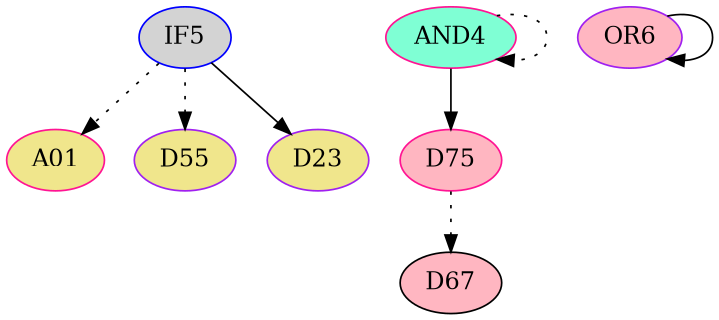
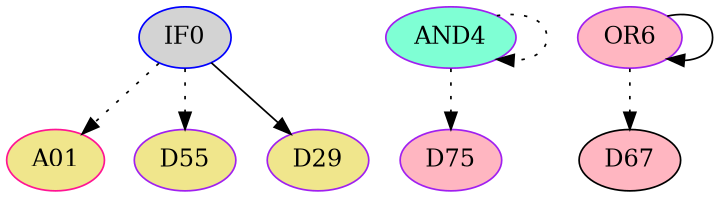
(185, 37) -> (185, 37)
(451, 37) -> (451, 37)
(451, 90) -> (451, 90)
(318, 160) -> (318, 160)
(451, 160) -> (451, 160)
(451, 213) -> (630, 90)
